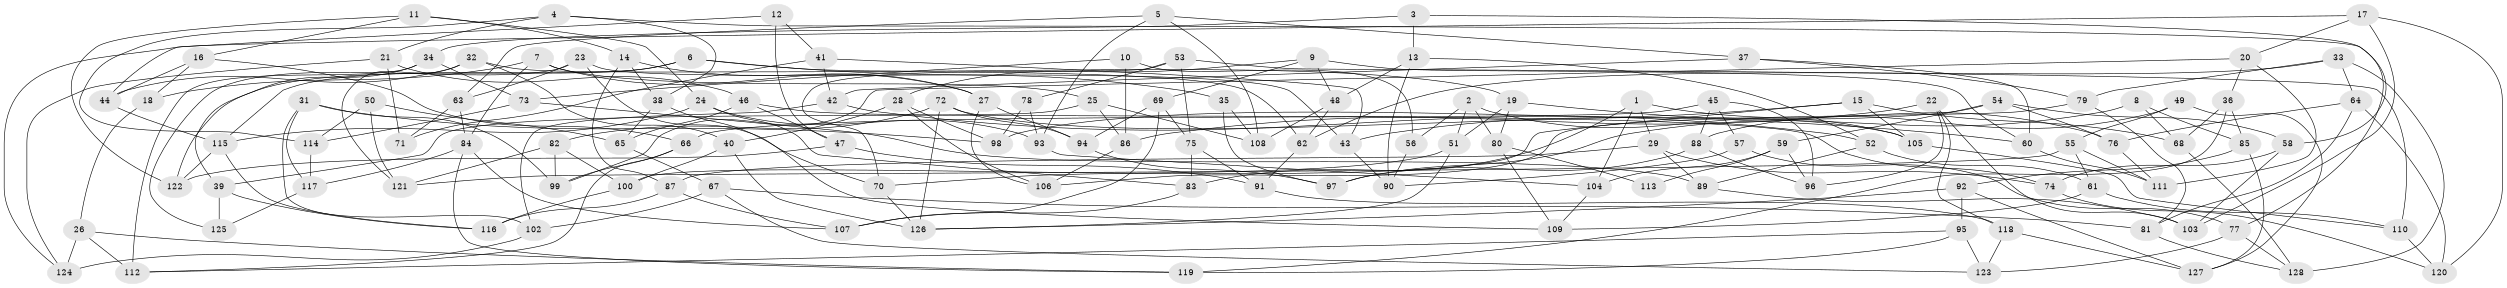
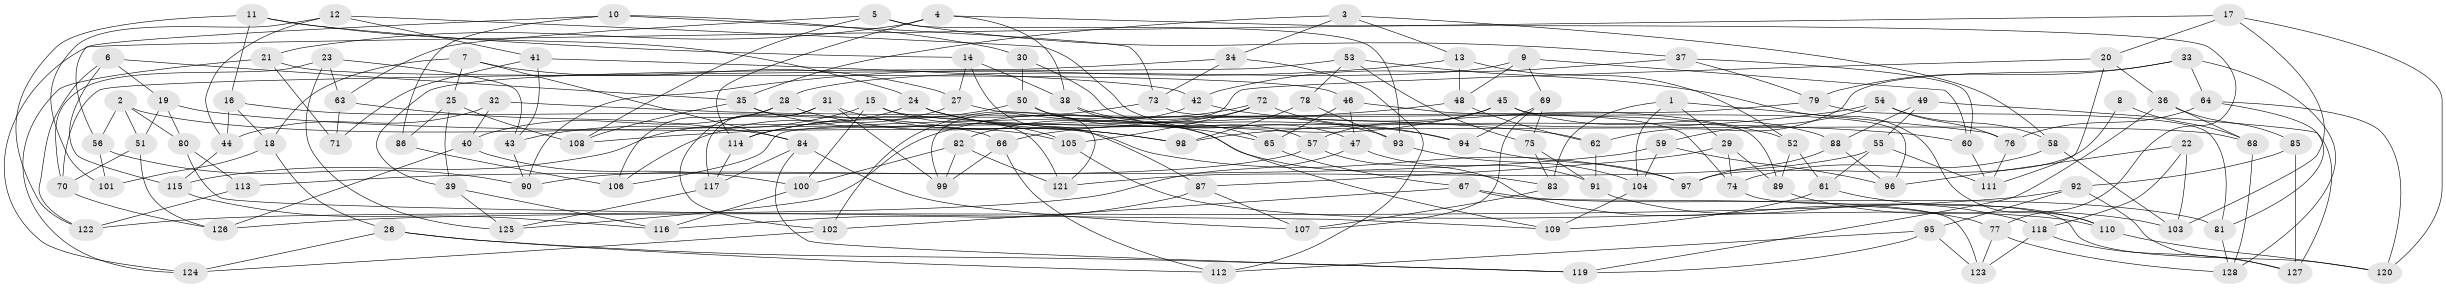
none -> (995, 40)
none -> (1023, 58)
(353, 86) -> (917, 117)
(1528, 121) -> none
(2188, 123) -> none
(932, 155) -> (916, 142)
(198, 166) -> (171, 207)
none -> (107, 187)
